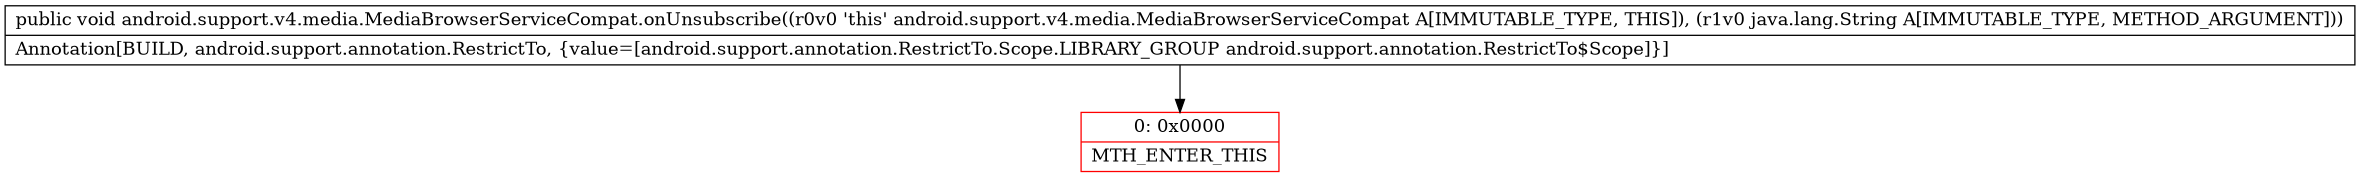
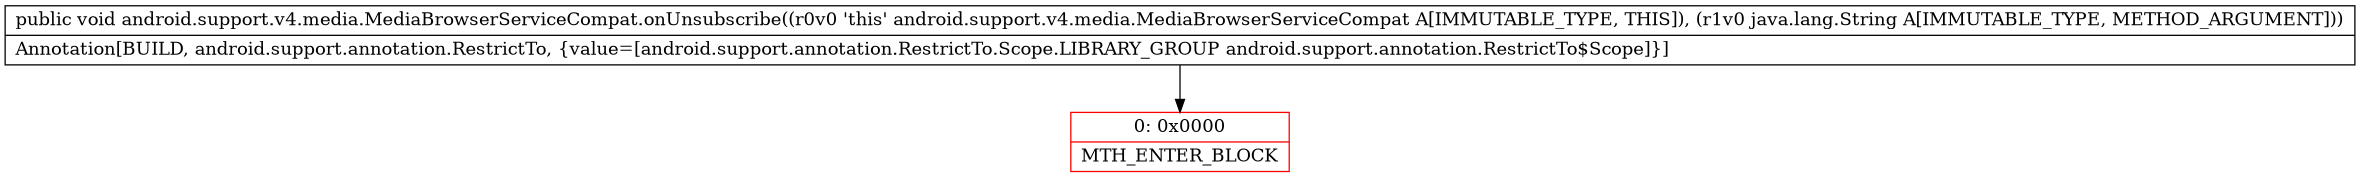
(1180, 156) -> (1180, 156)
